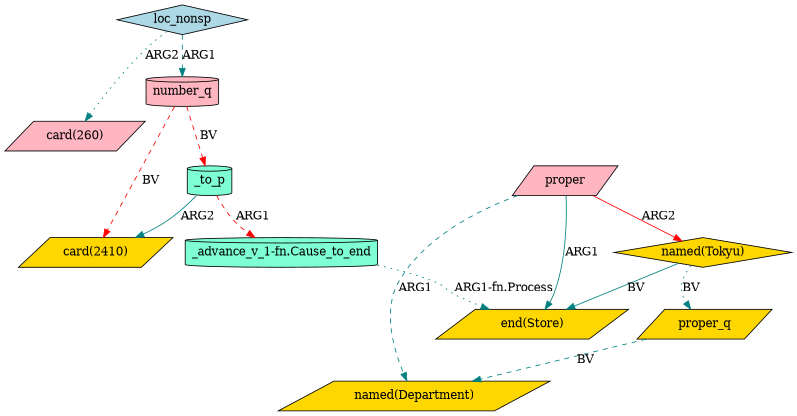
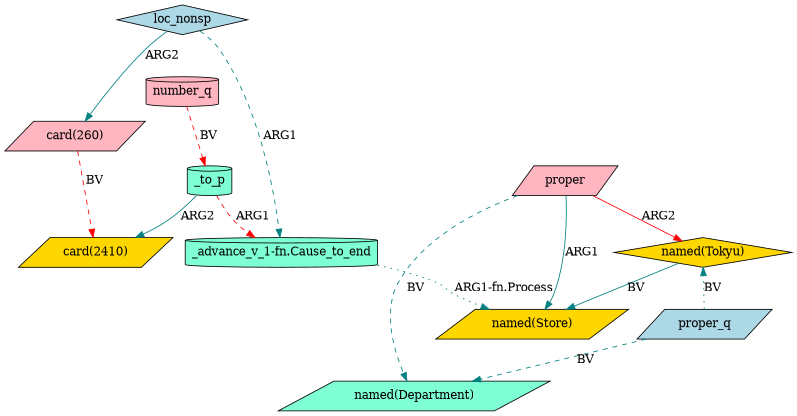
(182, 52) -> (255, 123)
(126, 70) -> (126, 70)
(141, 168) -> (85, 190)
(682, 283) -> (704, 292)
(415, 288) -> (415, 288)
(532, 324) -> (532, 324)
(705, 324) -> (705, 324)
(414, 396) -> (414, 396)
